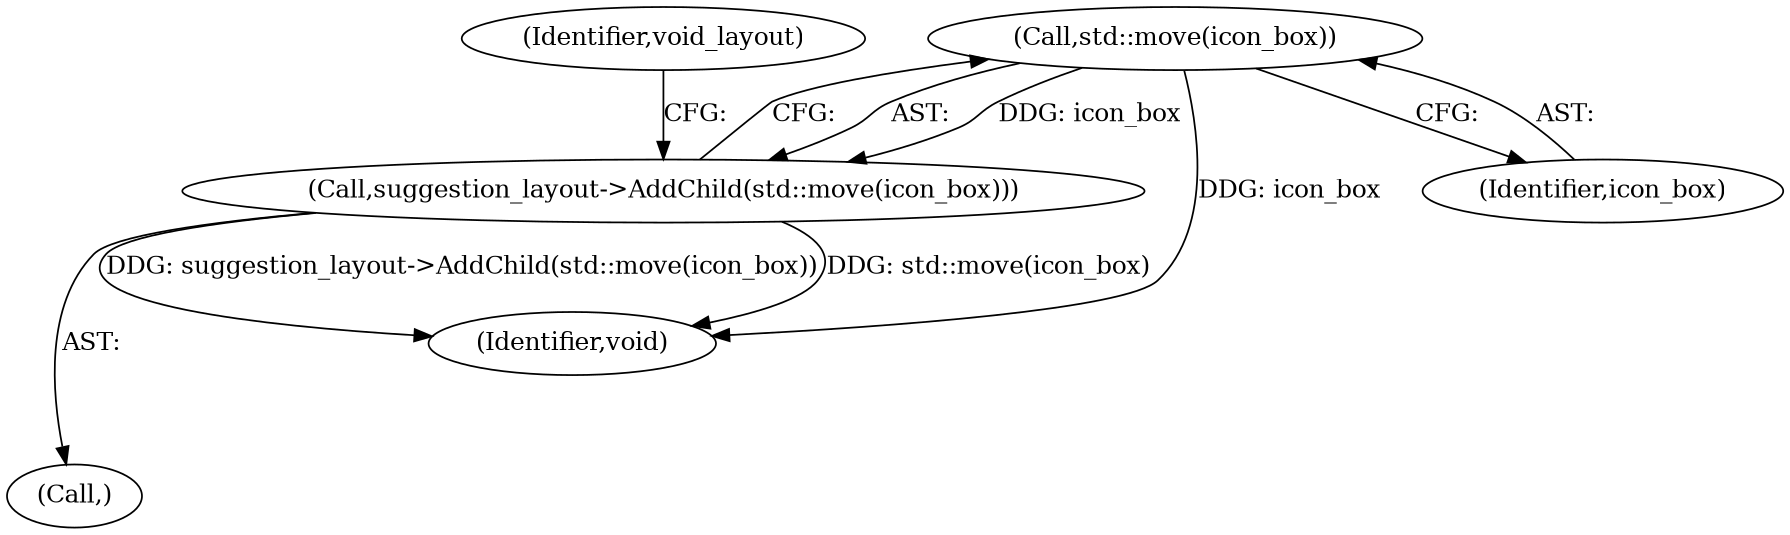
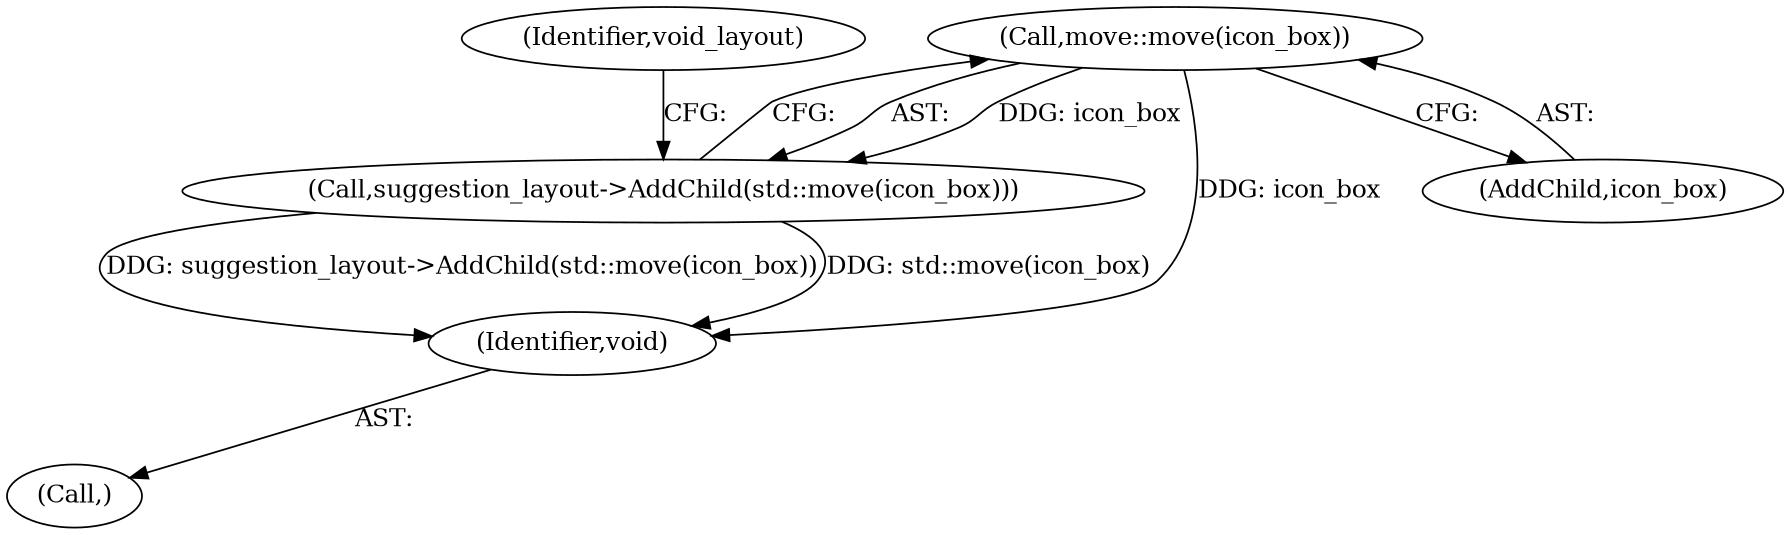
(1175, 39) -> (1175, 39)
(1603, 191) -> (1603, 191)
(94, 254) -> (319, 421)
